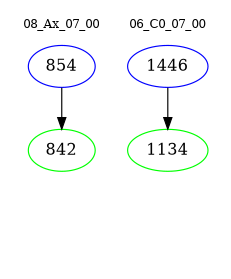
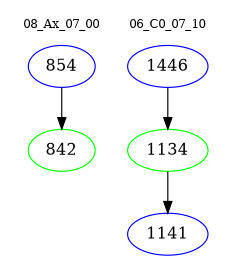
(168, 25) -> (168, 25)
none -> (168, 234)
